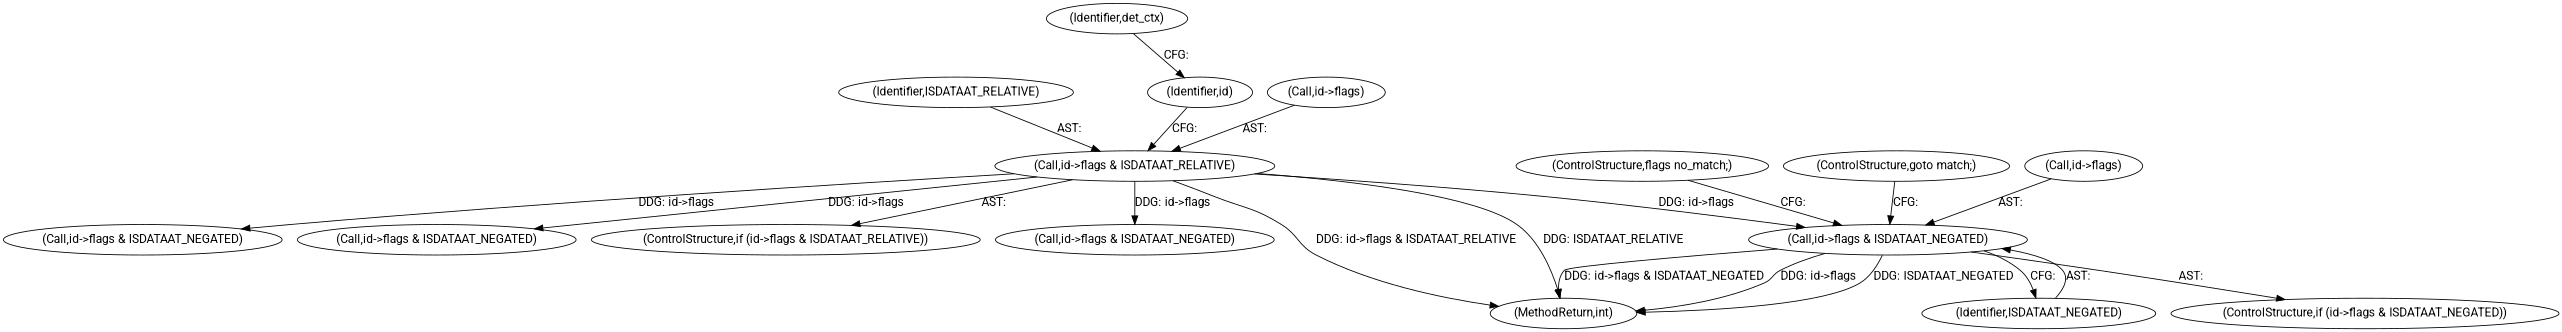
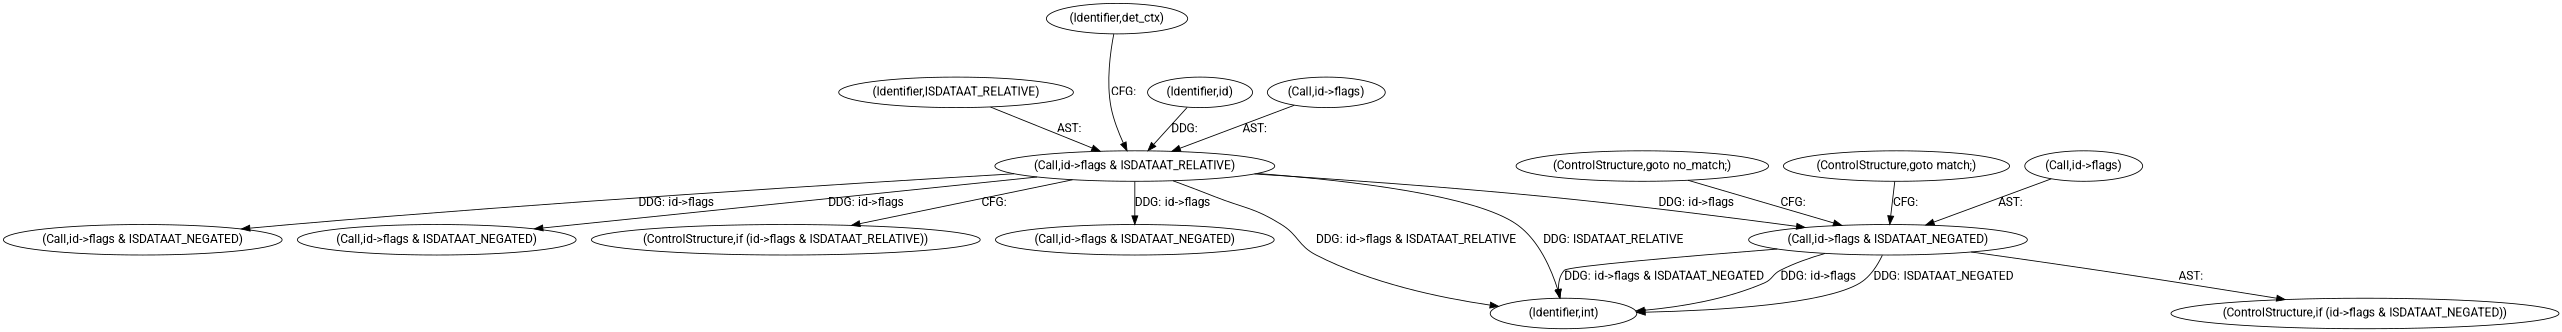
(1156, 53) -> (1109, 89)
(1187, 129) -> (1187, 129)
(1642, 166) -> (1642, 166)
(996, 203) -> (996, 203)
(1564, 313) -> (1564, 313)
(2039, 313) -> none
